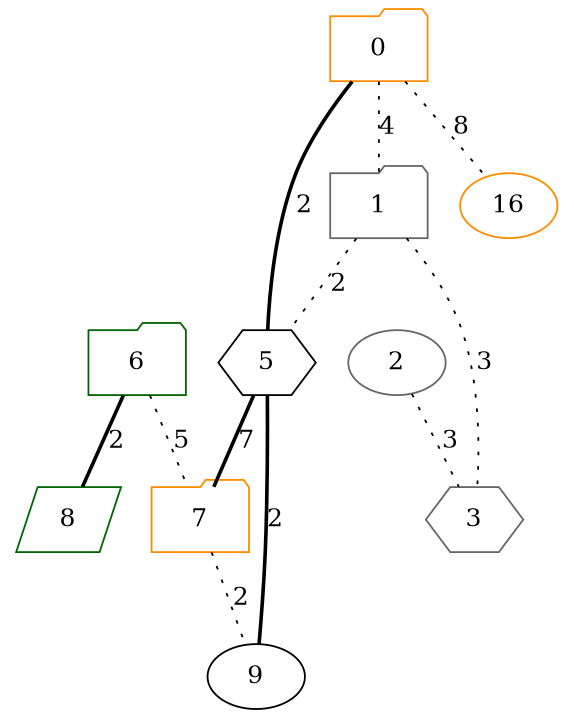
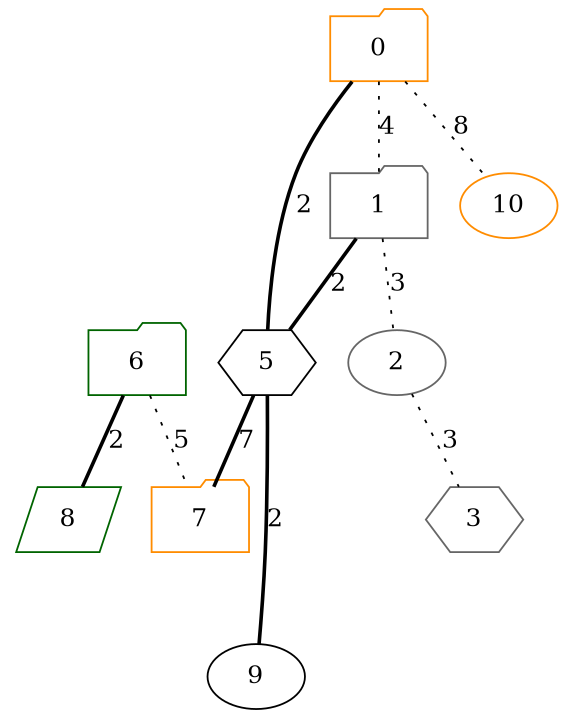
(509, 206) -> (509, 206)
(323, 284) -> (323, 284)
(469, 355) -> (388, 284)
(228, 599) -> none
